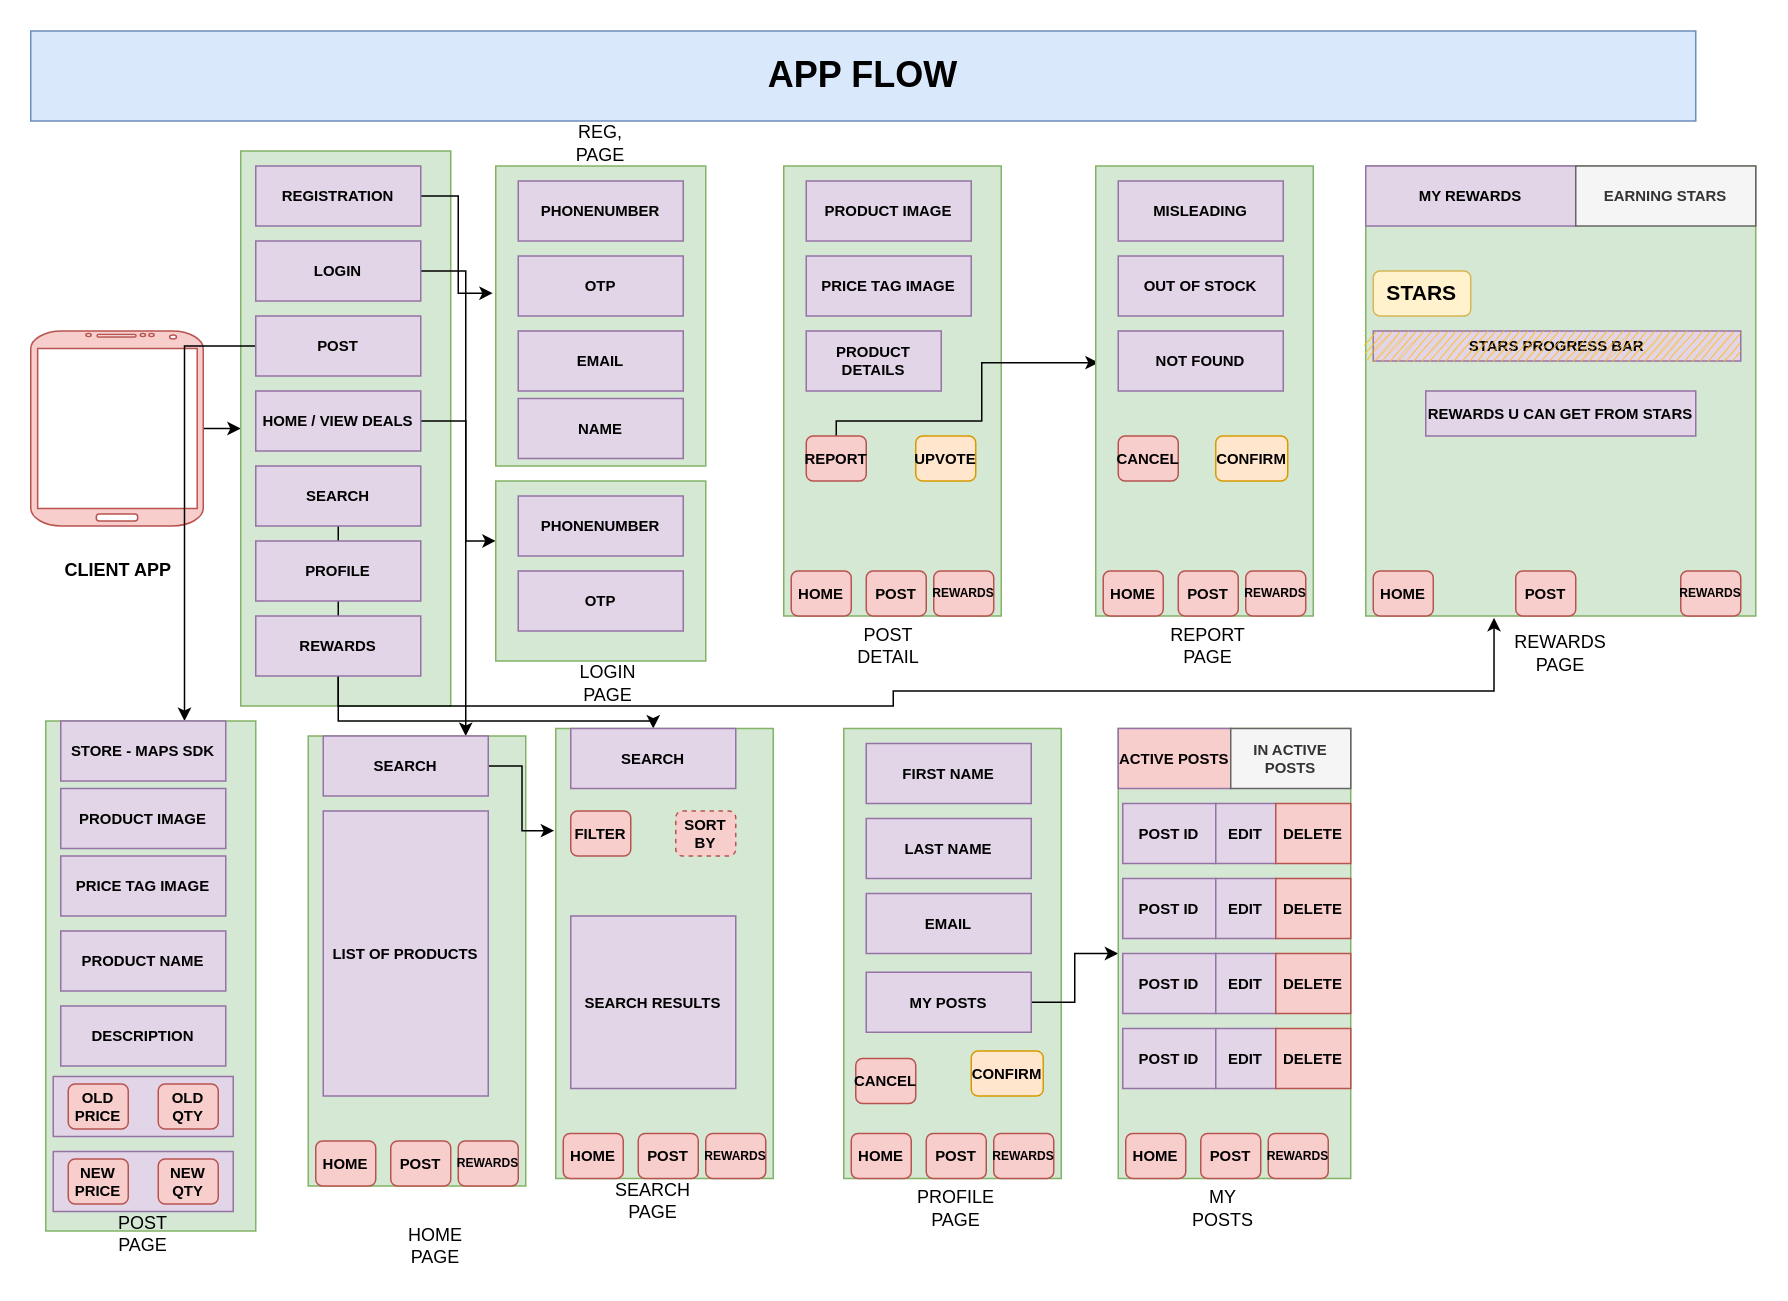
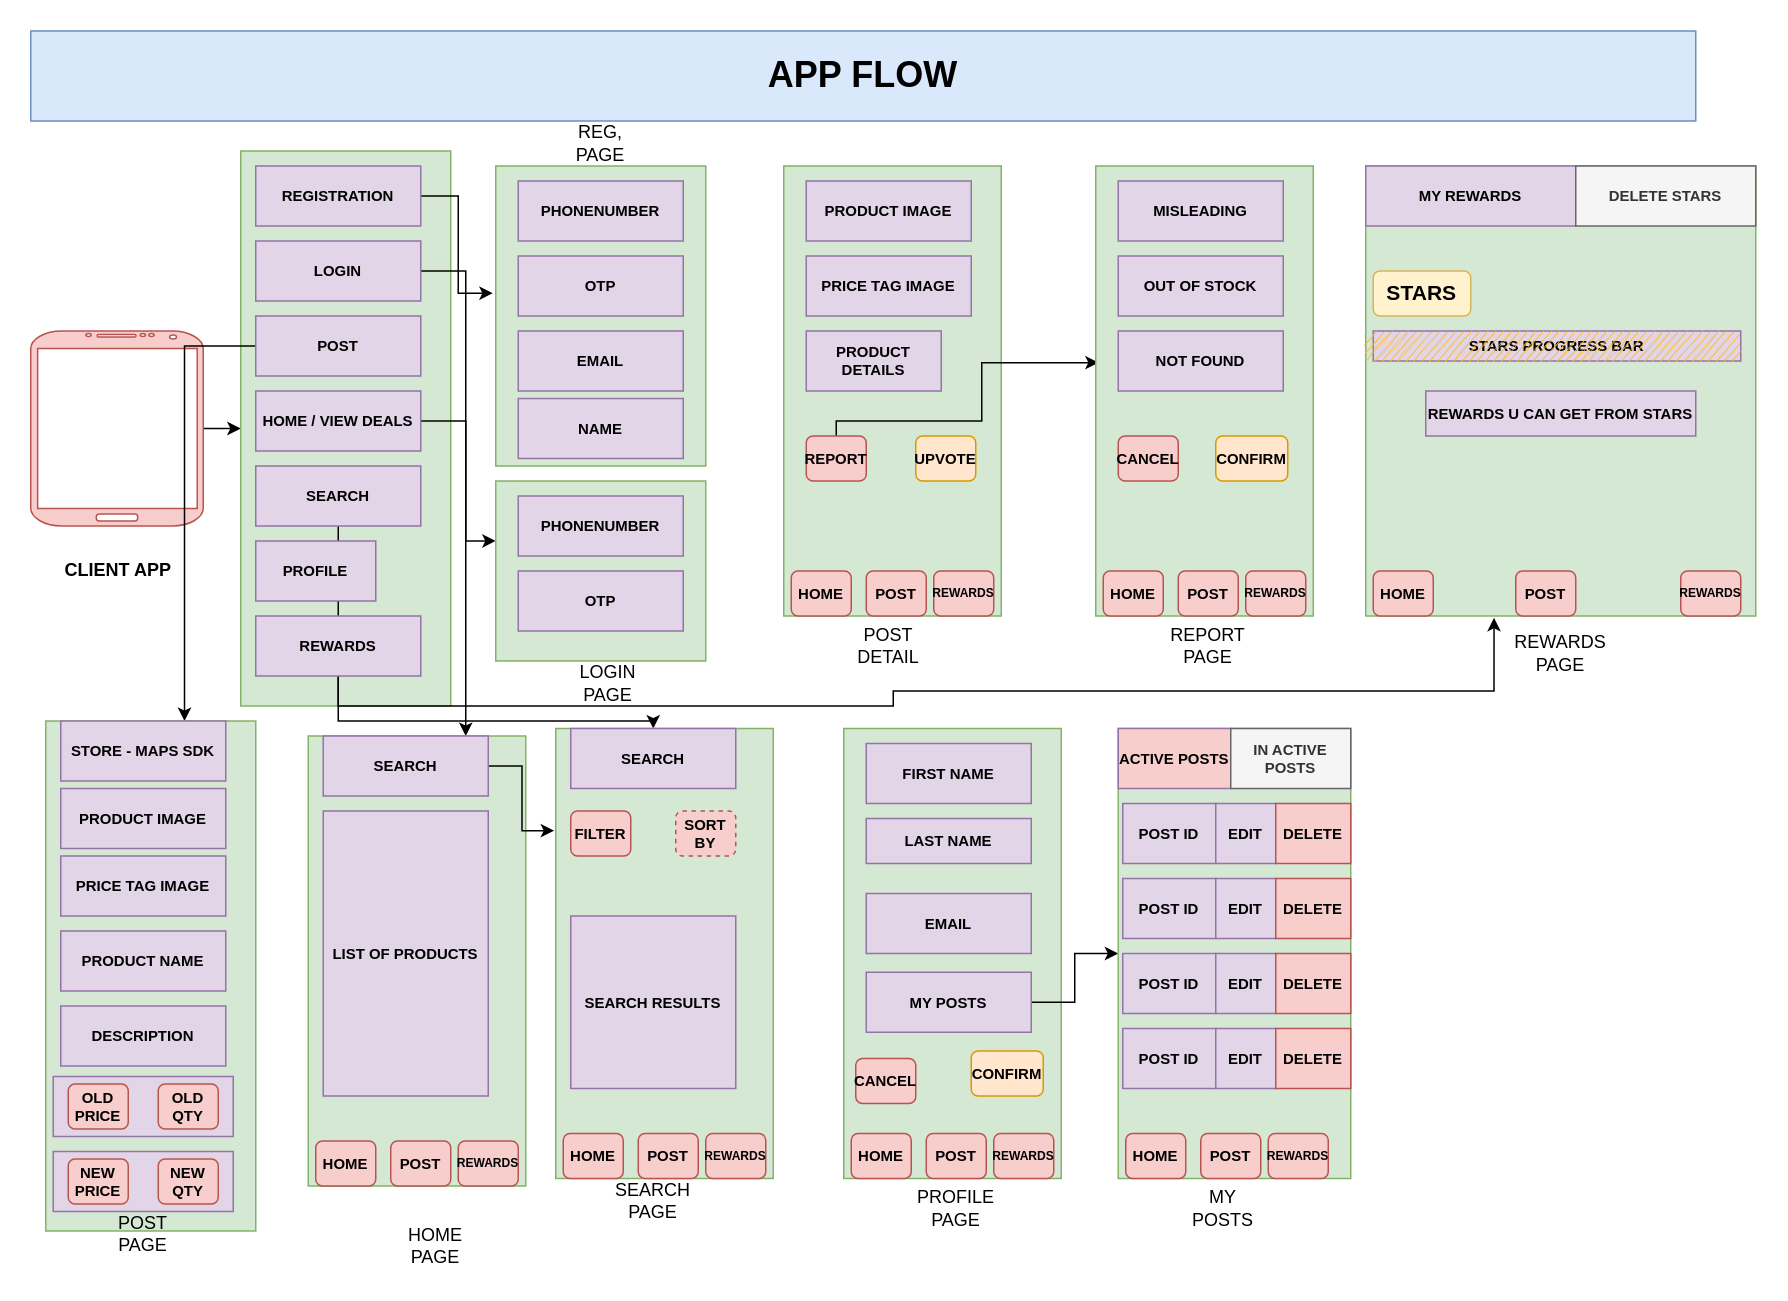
(1666, 196) -> (1666, 196)
(338, 571) -> (316, 571)
(949, 848) -> (949, 841)
